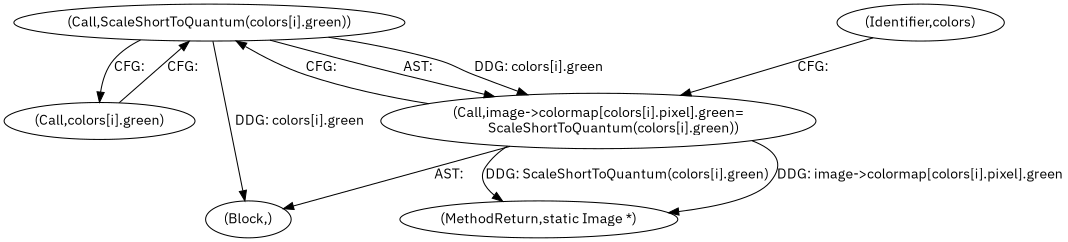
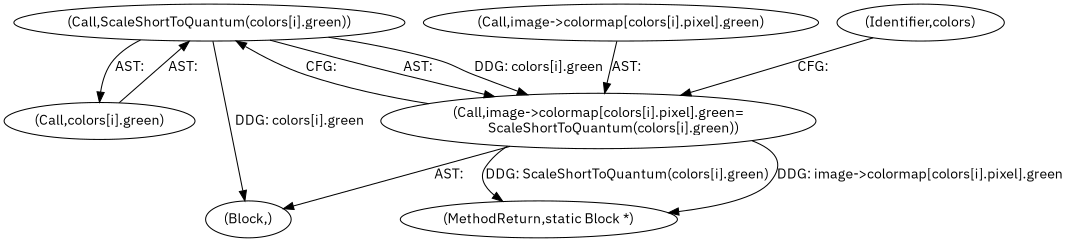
none -> (621, 23)
(131, 67) -> (131, 67)
(185, 67) -> (185, 67)
(539, 219) -> (539, 219)
